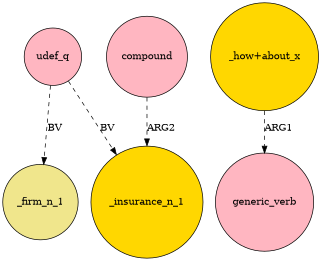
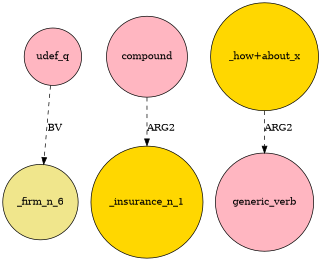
(91, 115) -> none
(279, 128) -> (279, 128)
(40, 202) -> (40, 202)
